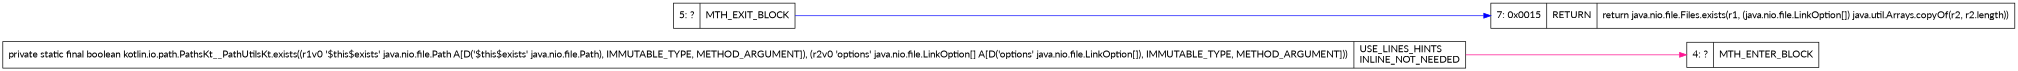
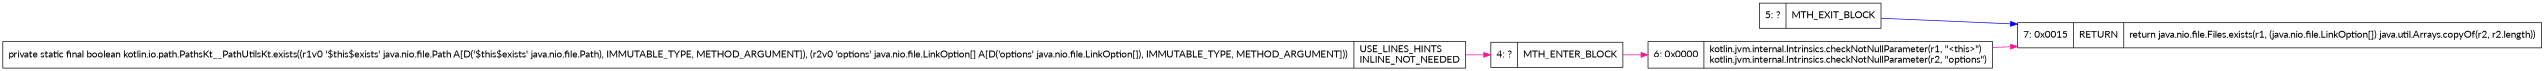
none -> (1820, 55)
